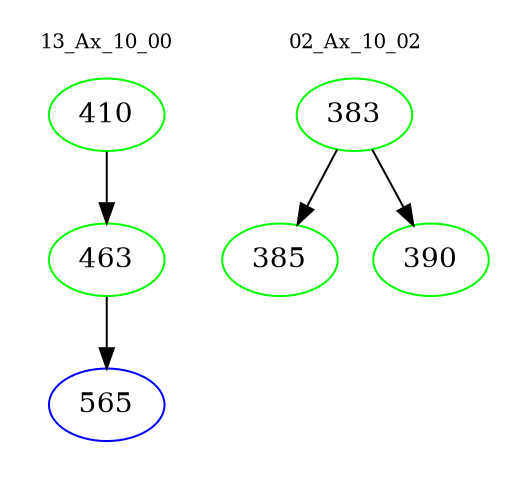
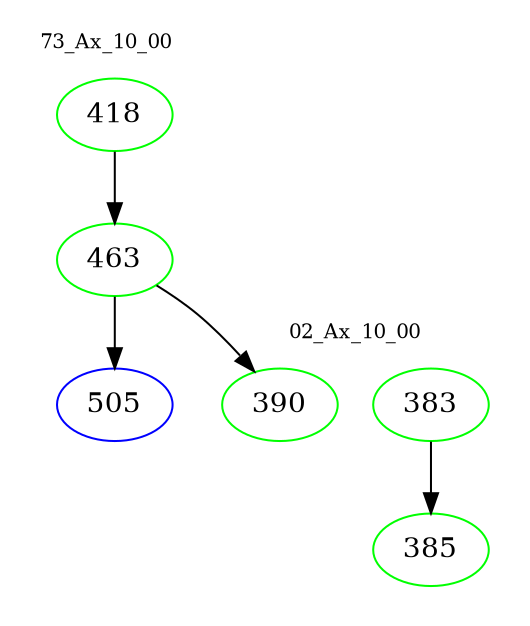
(107, 43) -> (107, 43)
(355, 43) -> (355, 333)
(107, 115) -> (115, 115)
(388, 178) -> (219, 334)
(107, 405) -> (115, 405)
